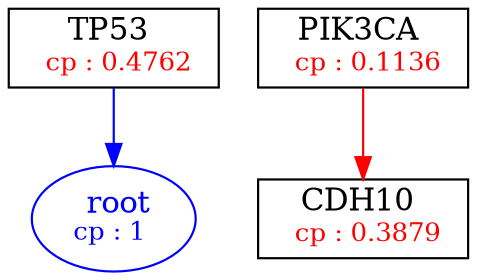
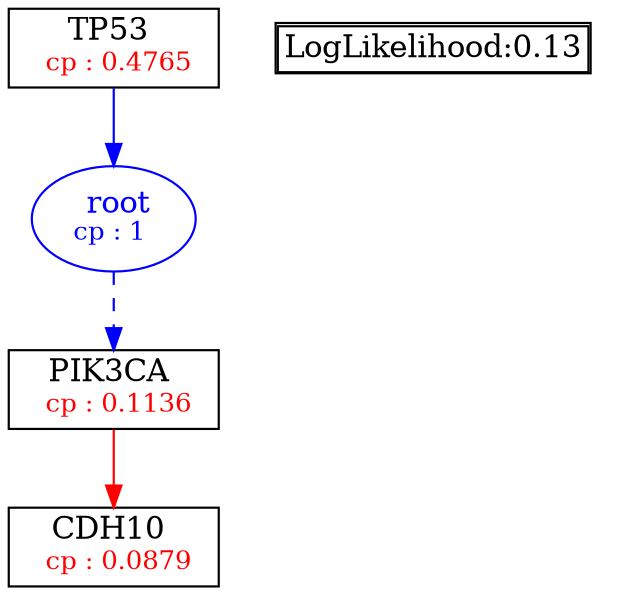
none -> (433, 48)
(119, 63) -> (119, 63)
(369, 233) -> (119, 561)
none -> (114, 300)
